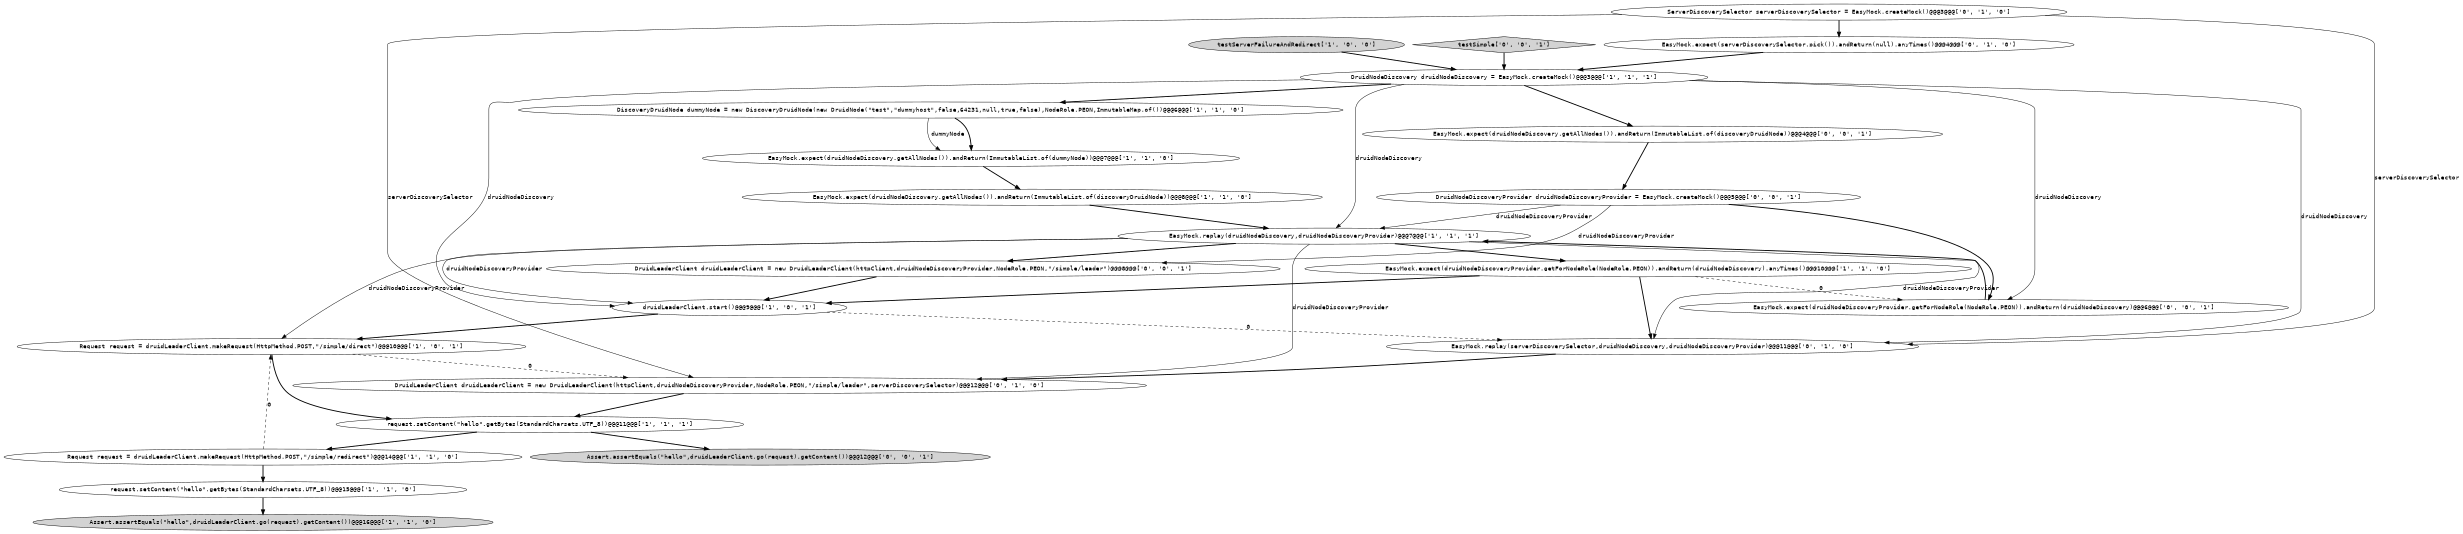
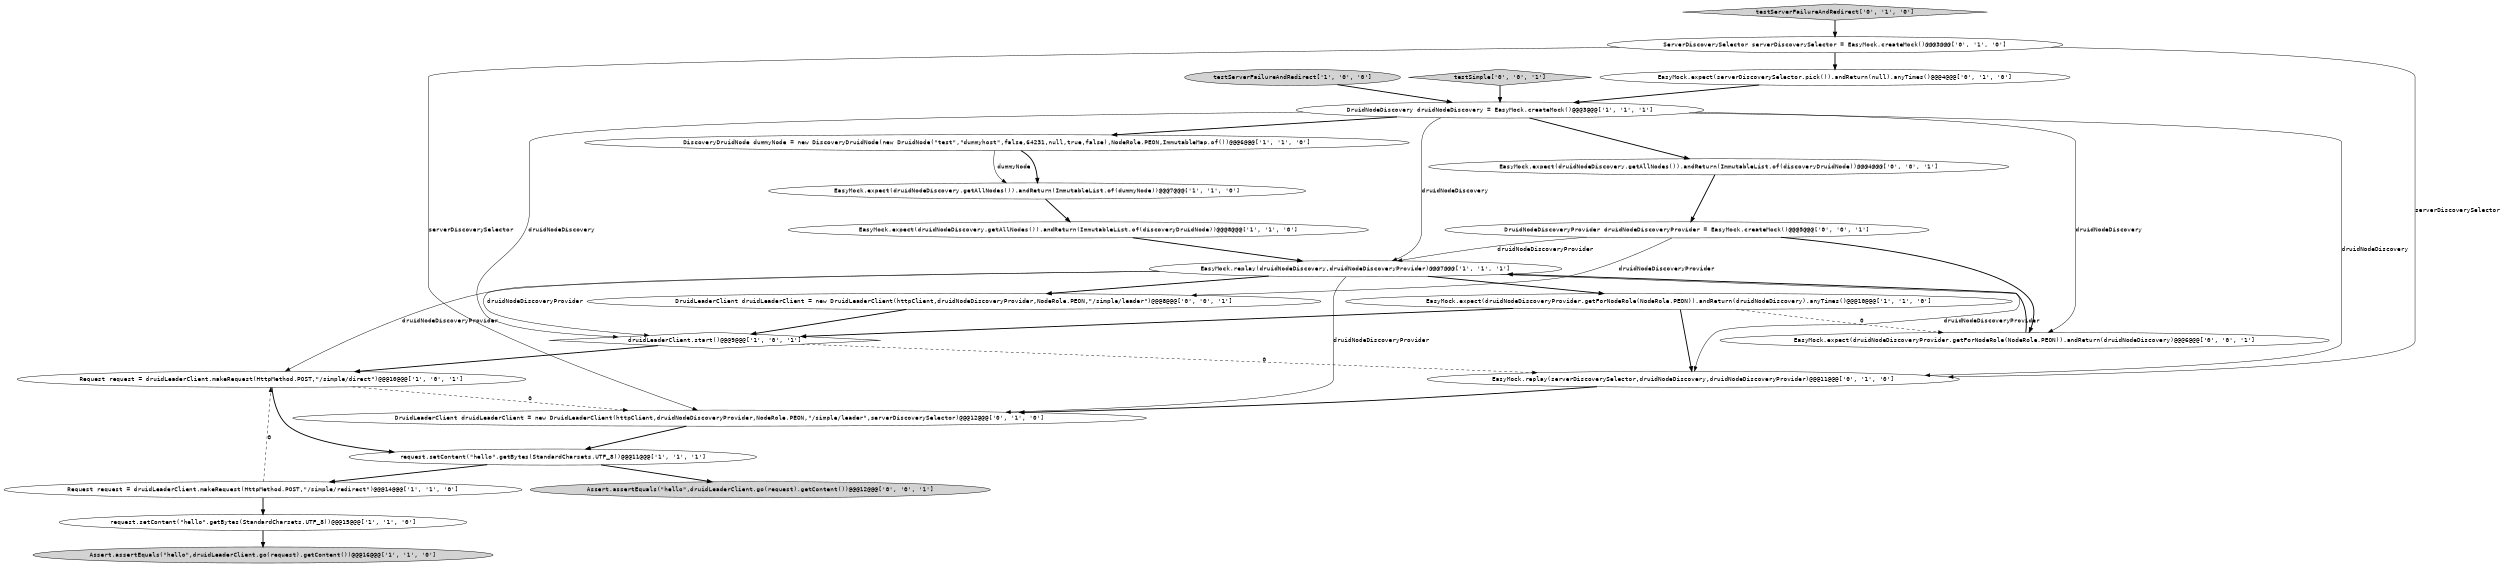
none -> (1835, 12)
(729, 308) -> (715, 340)
